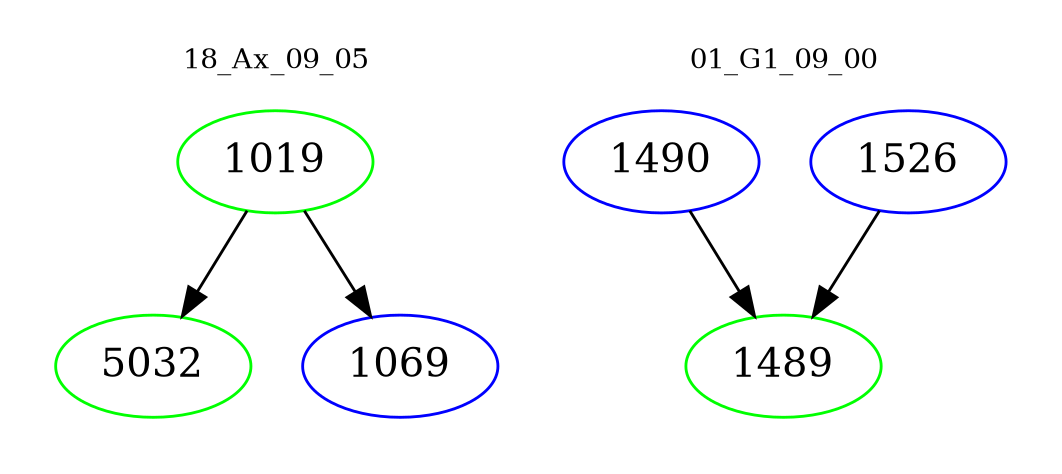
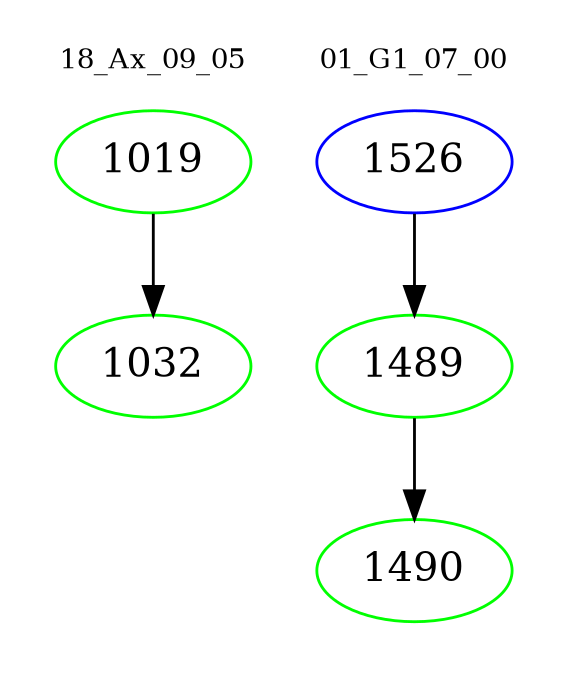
(785, 61) -> (414, 61)
(661, 162) -> (414, 571)
(715, 251) -> (414, 454)
(153, 366) -> (153, 366)
(400, 366) -> none
